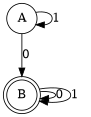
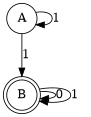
(26, 55) -> (26, 55)
